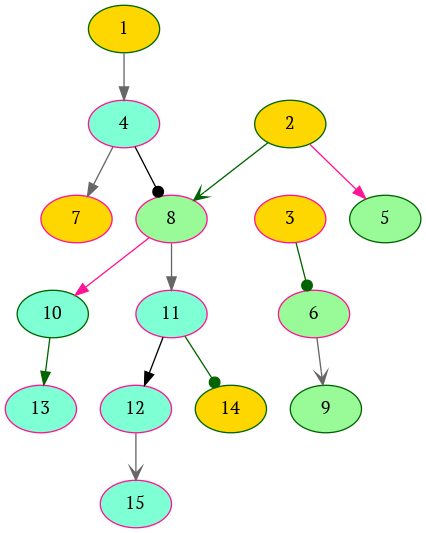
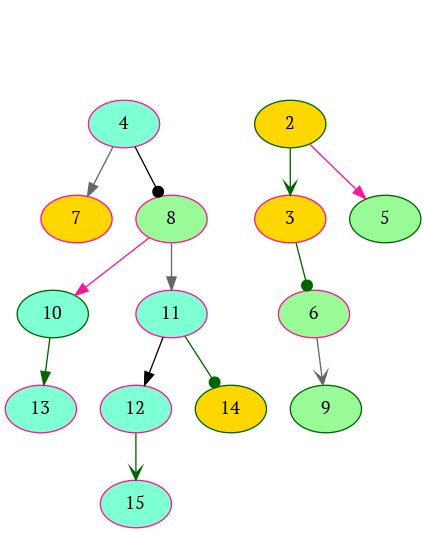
(124, 29) -> none
(236, 167) -> (290, 165)
(136, 450) -> (136, 450)
